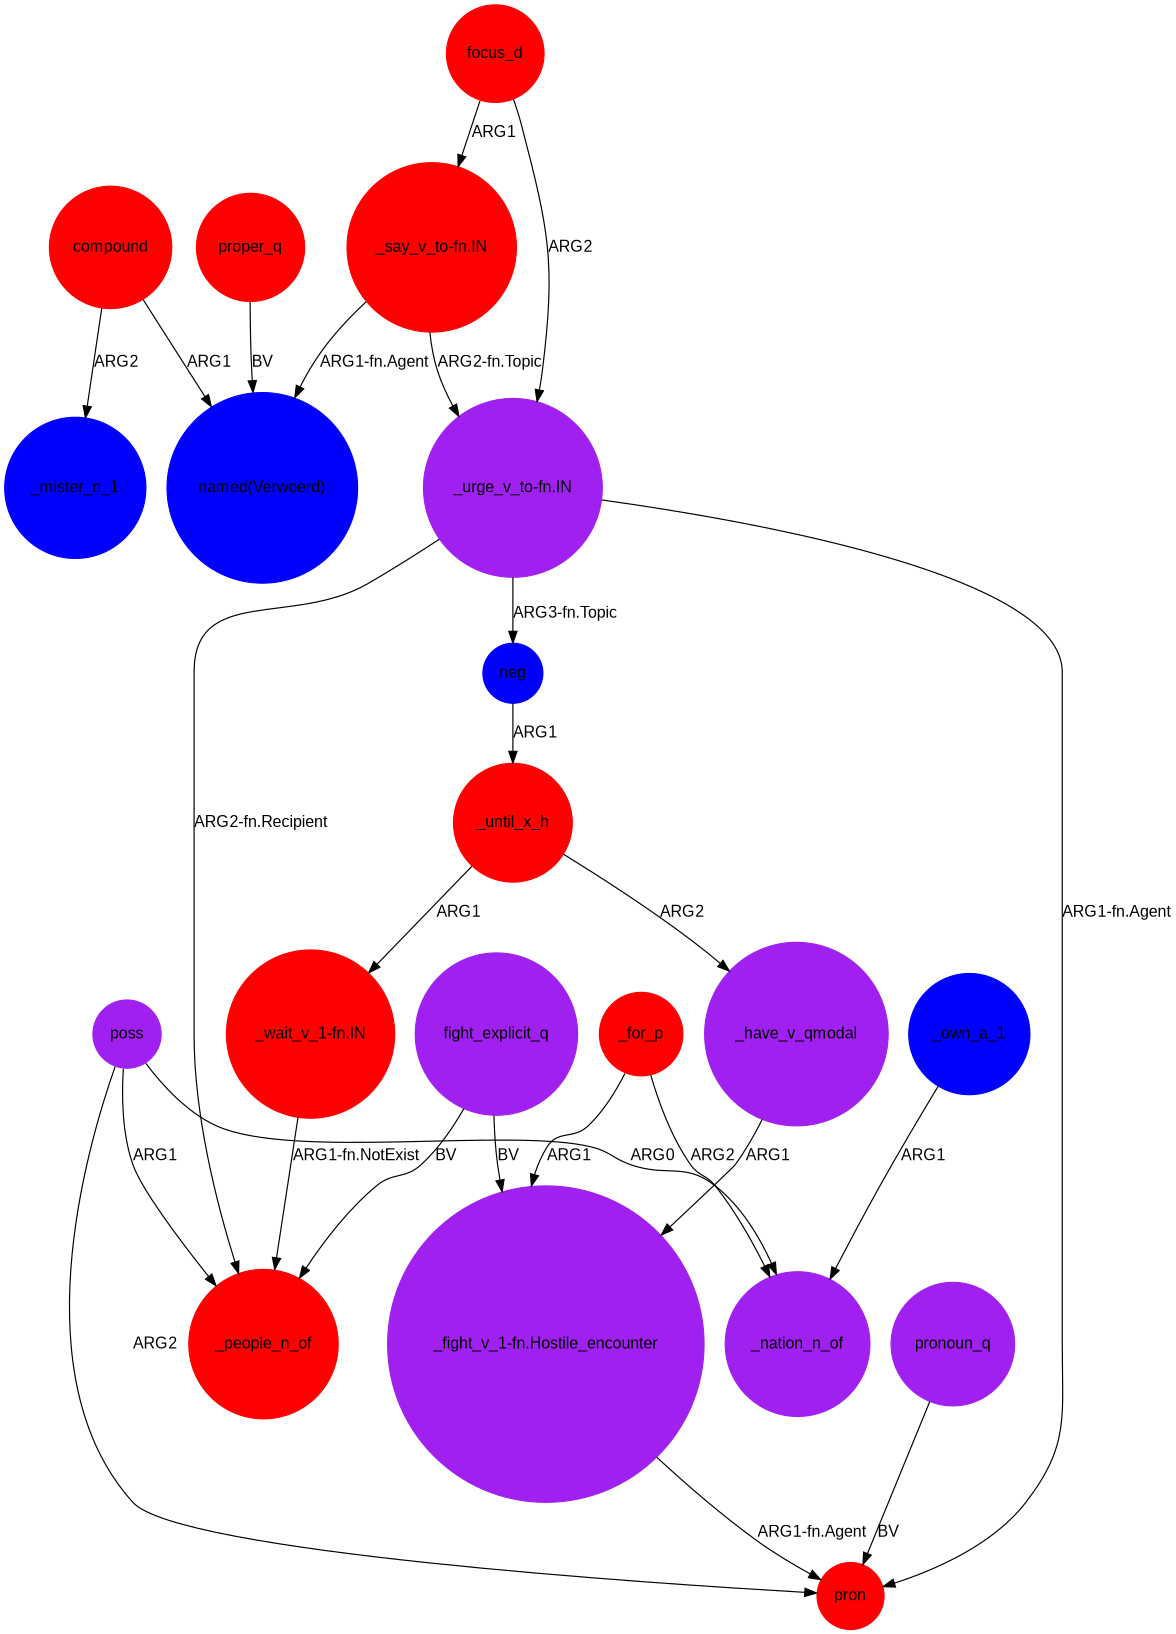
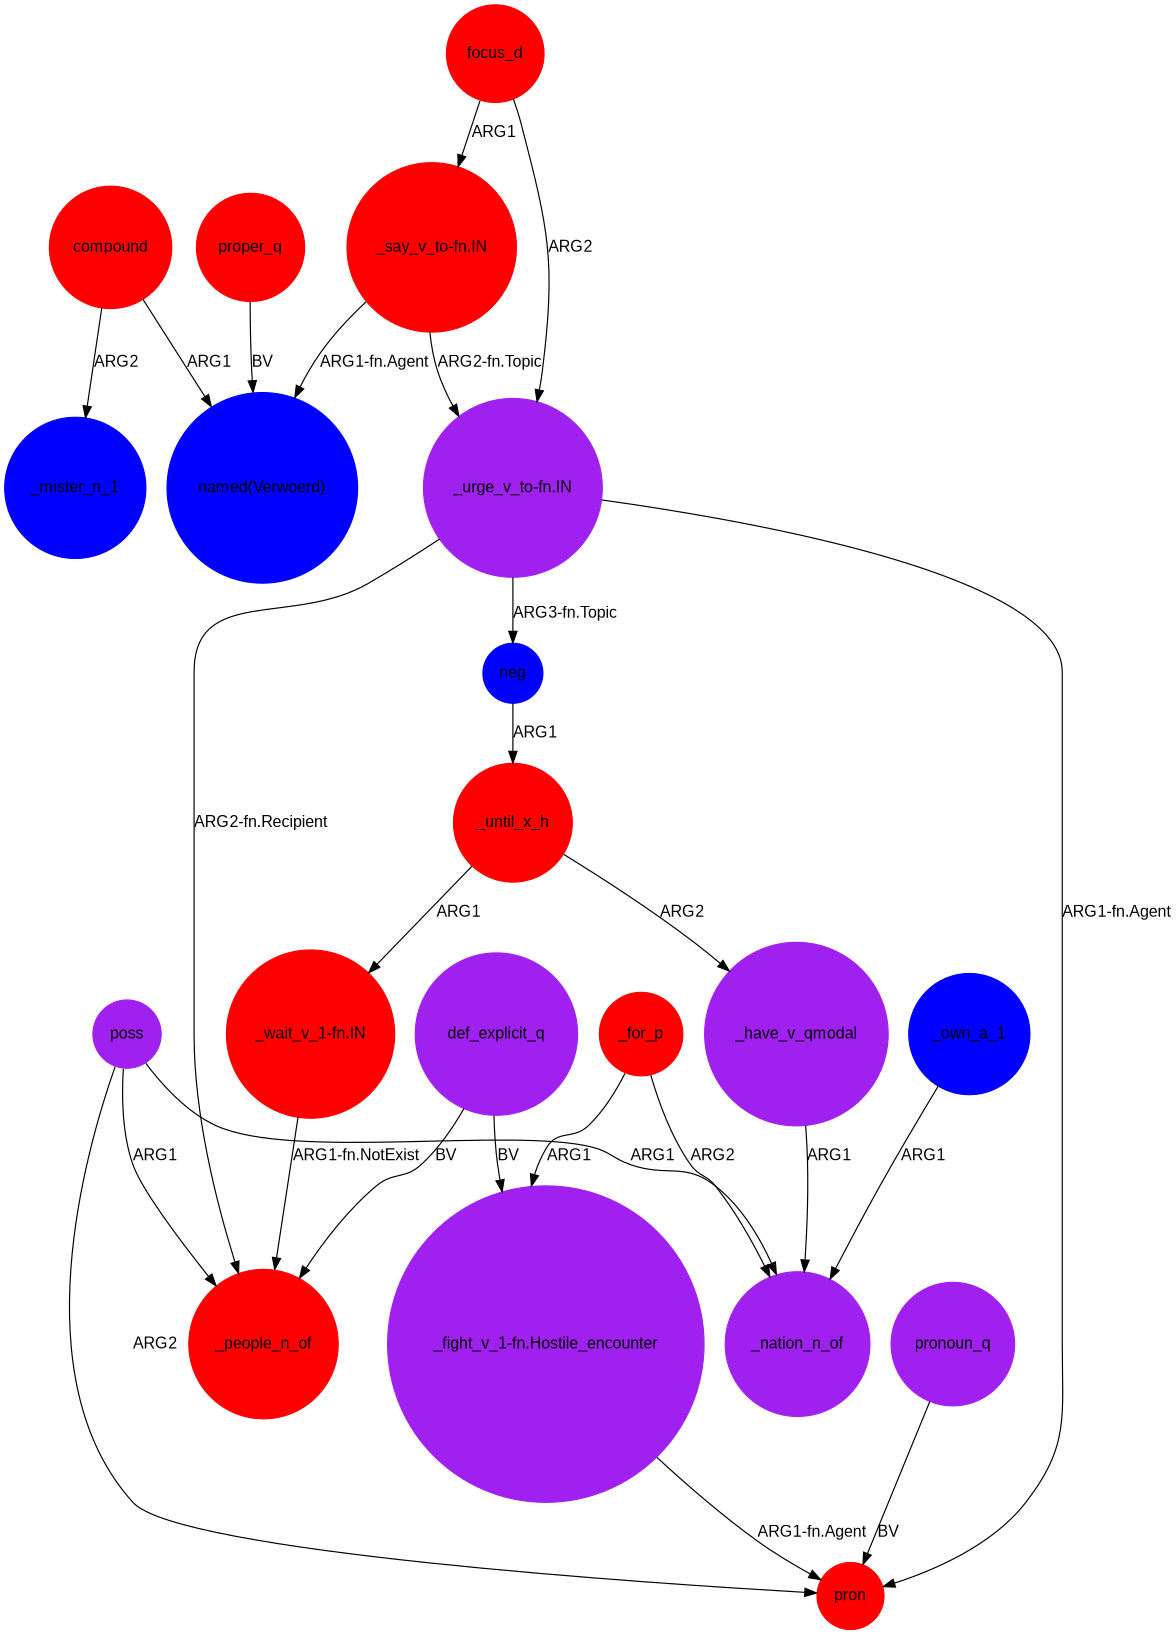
(496, 1034) -> (496, 1034)
(653, 1156) -> (653, 1156)
(722, 1178) -> (808, 1193)
